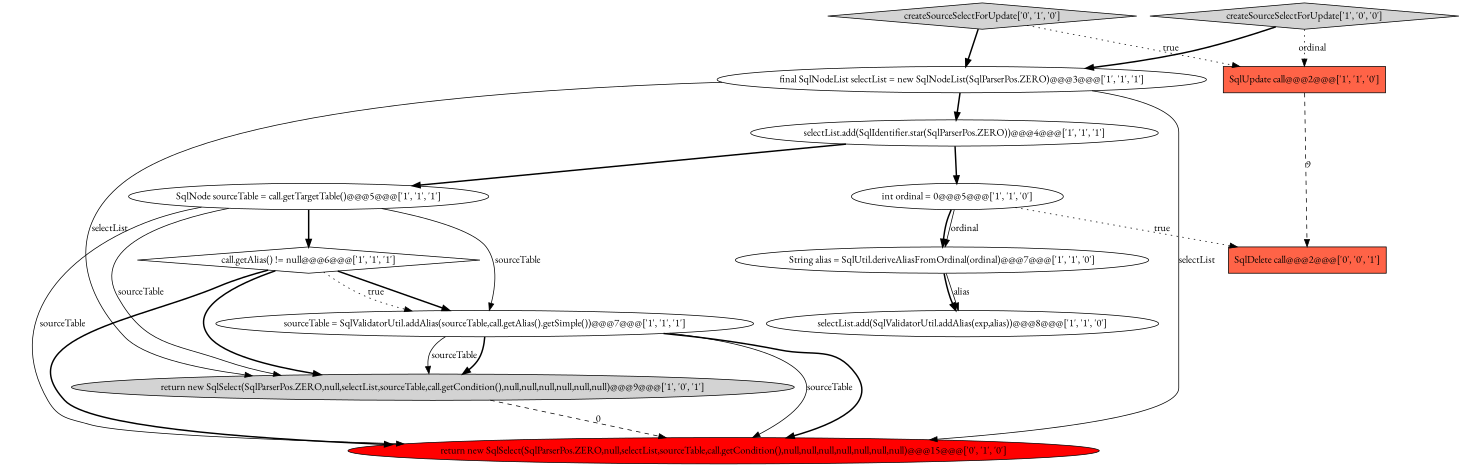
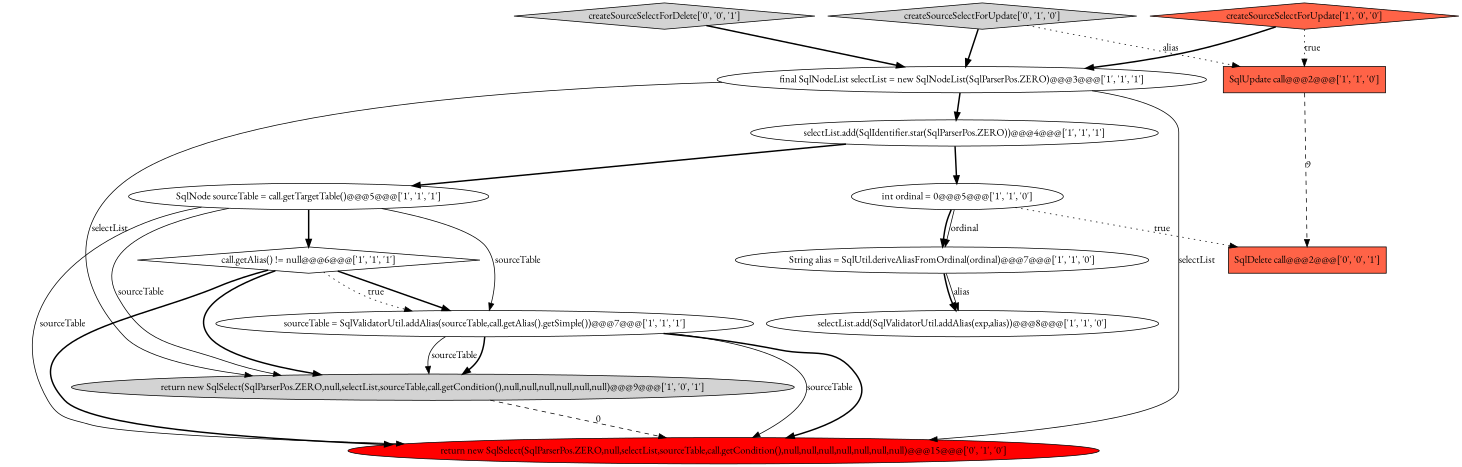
none -> (664, 16)
(1304, 16) -> (1304, 16)
(1171, 48) -> (1171, 48)
(1312, 48) -> (1312, 48)
